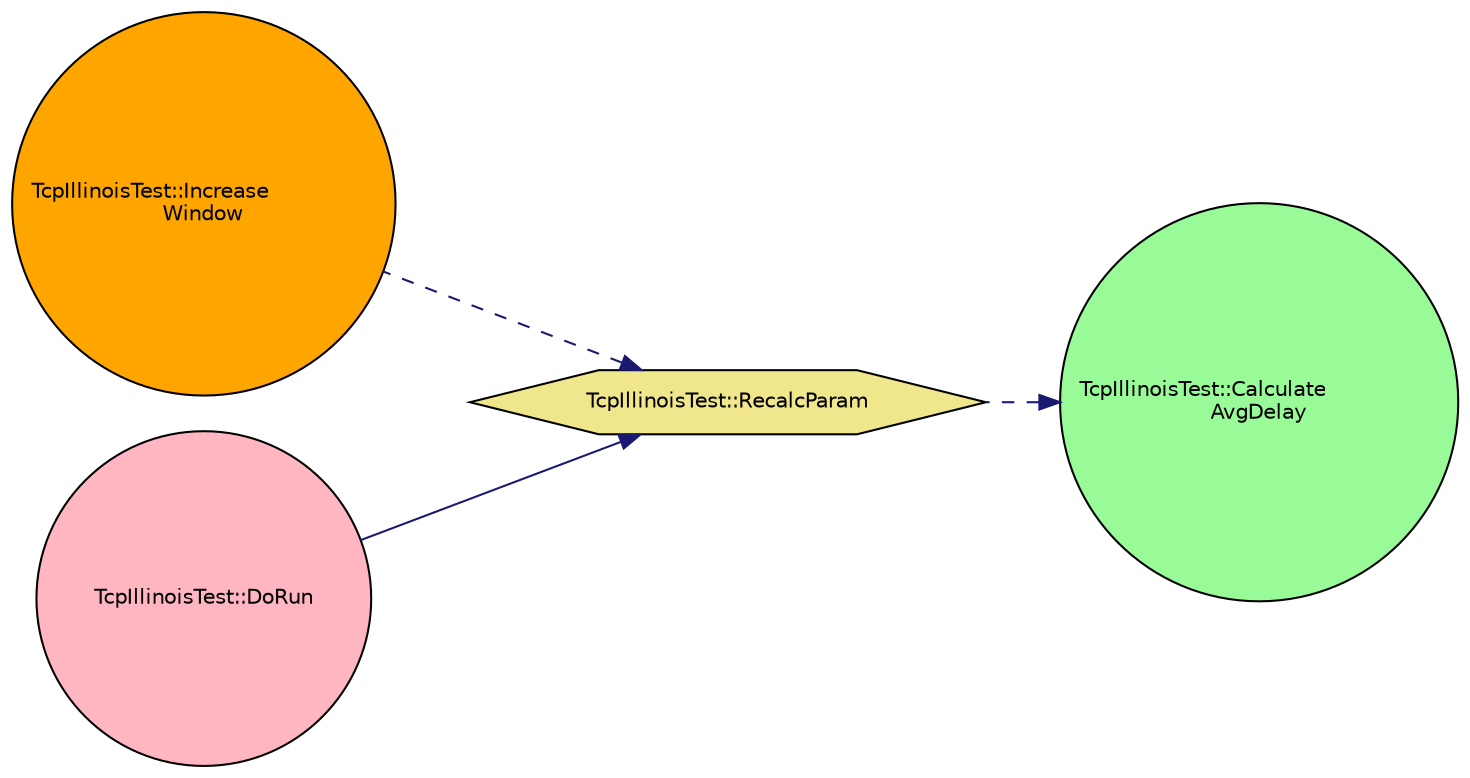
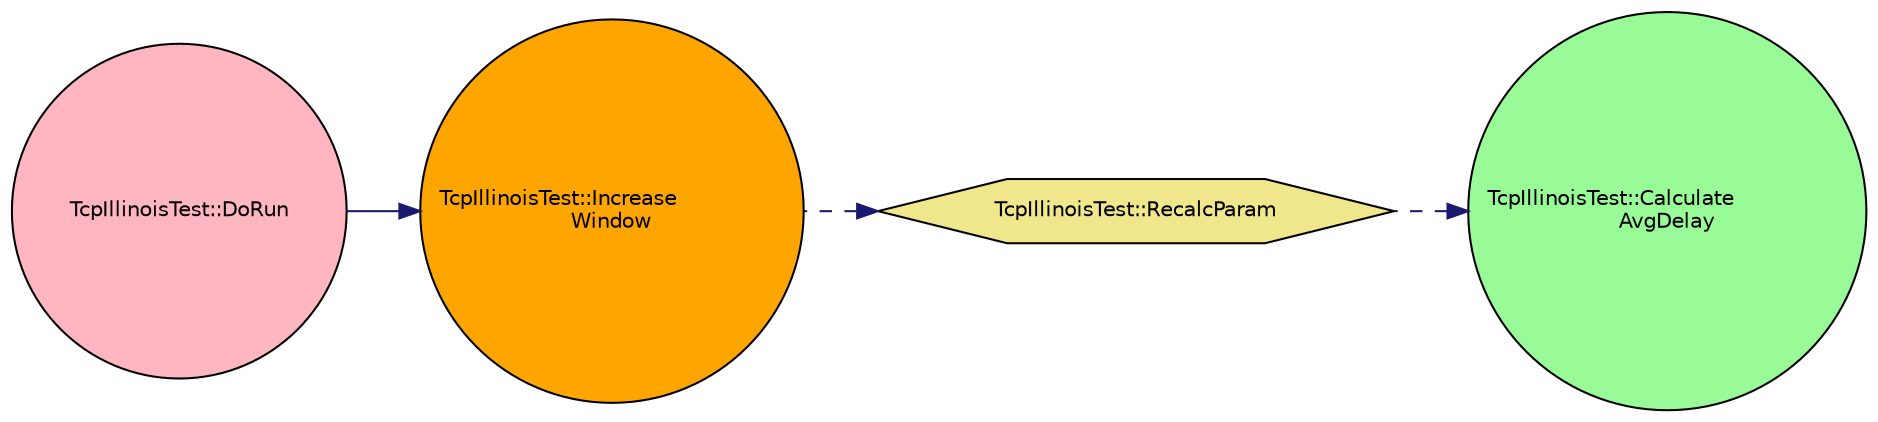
(491, 491) -> (373, 211)
